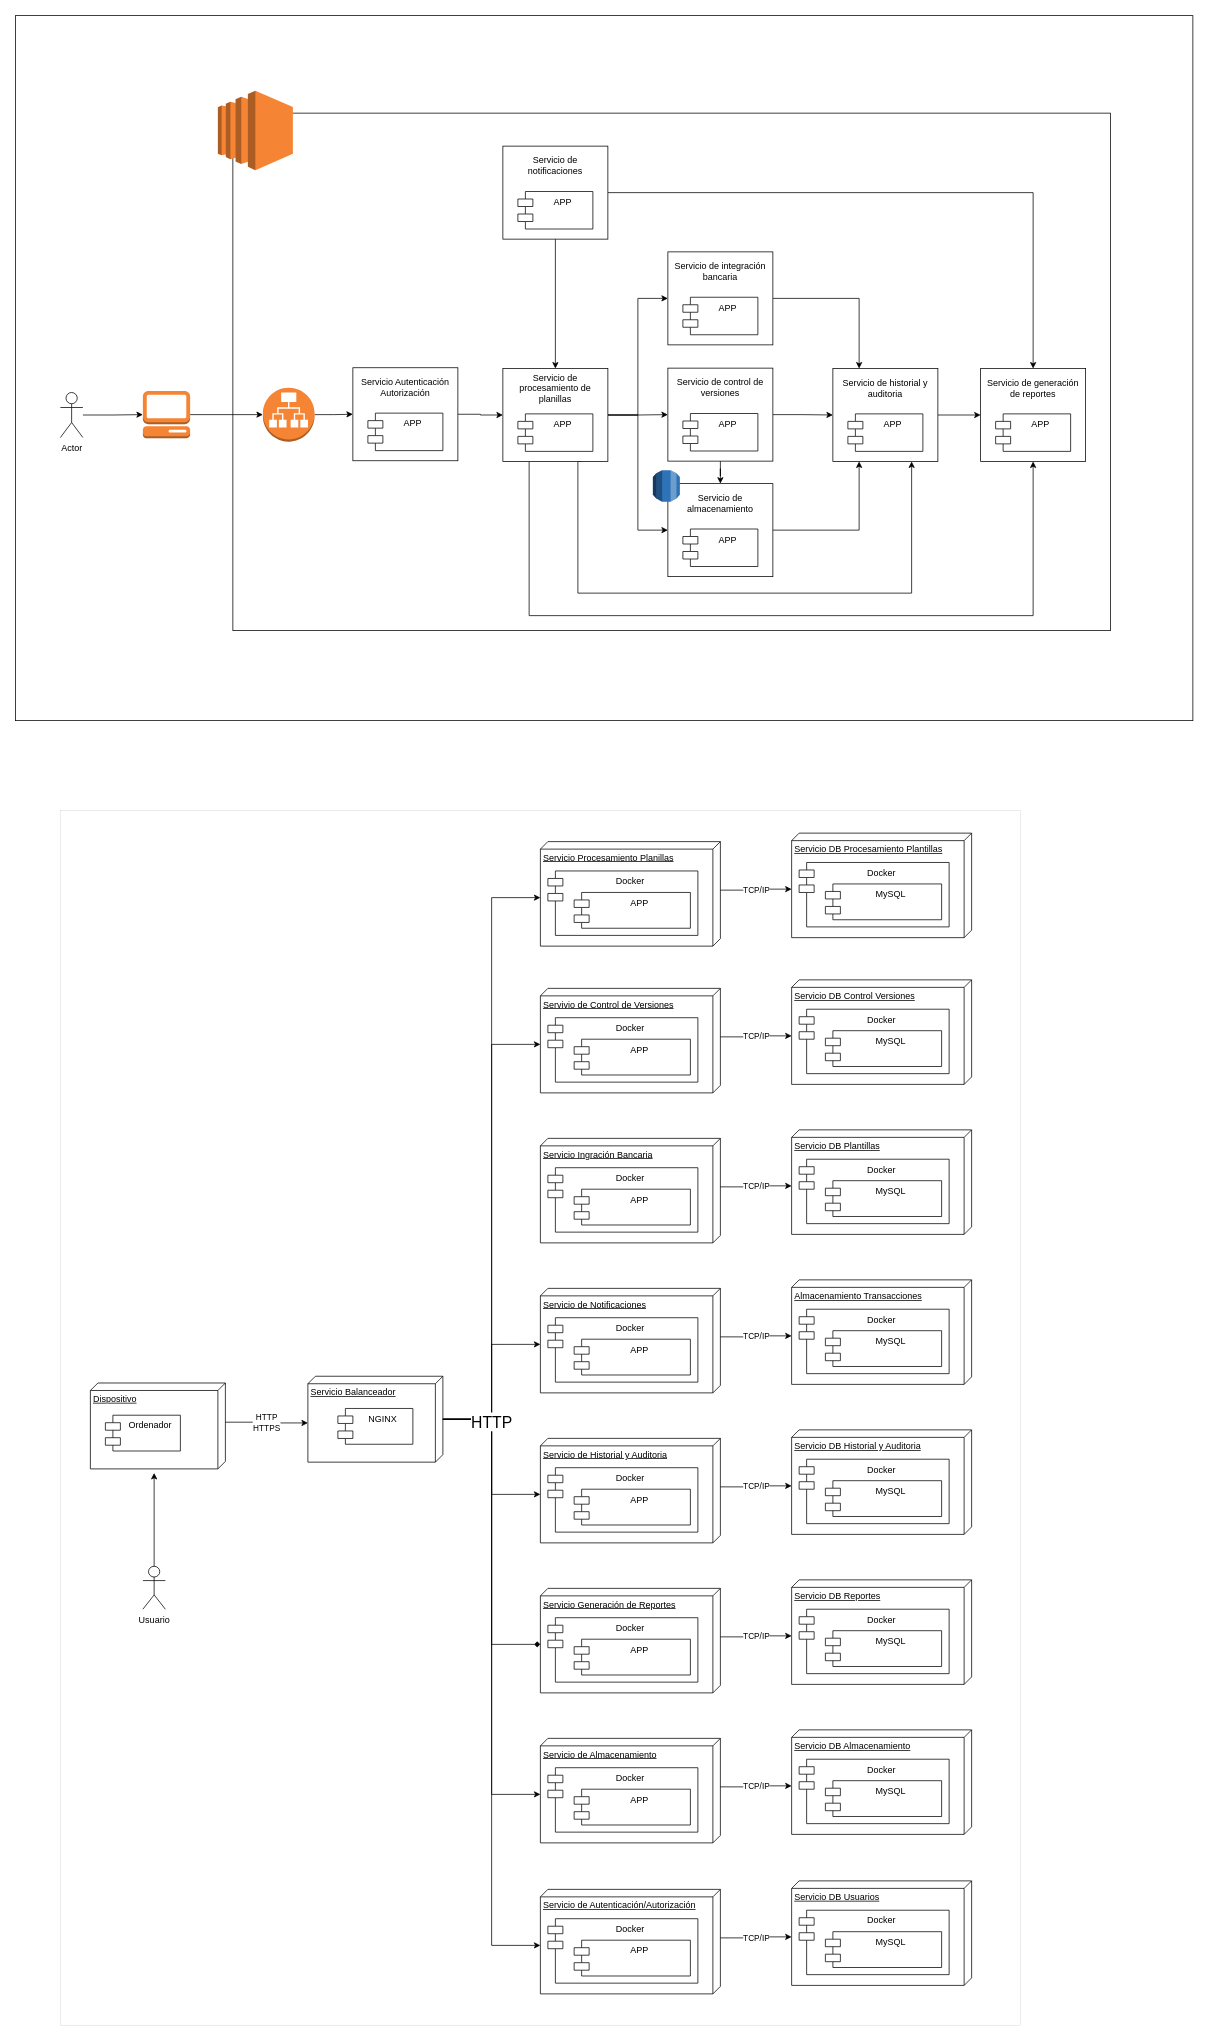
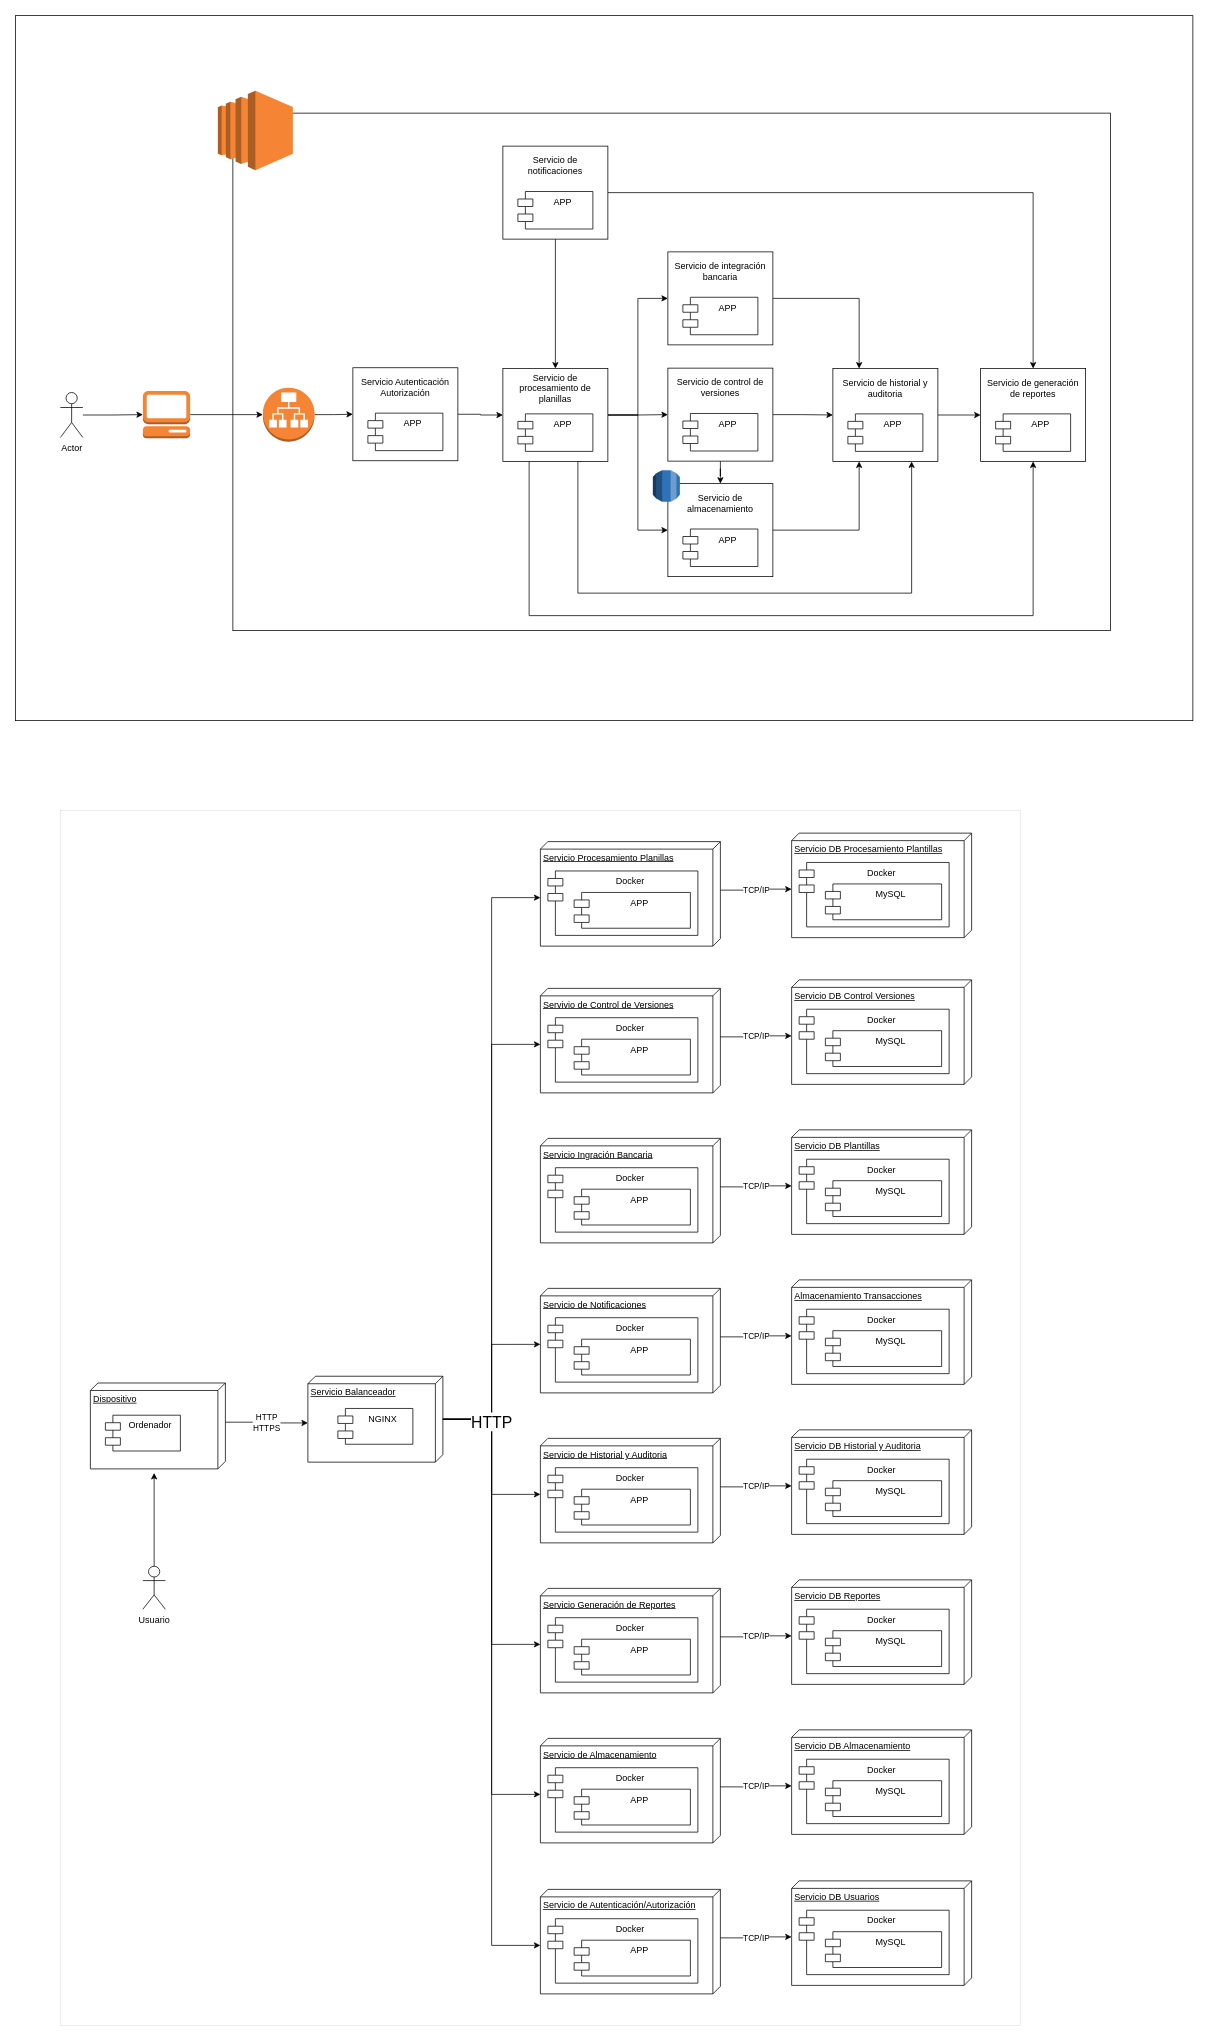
(533, 1644) -> (534, 1644)
